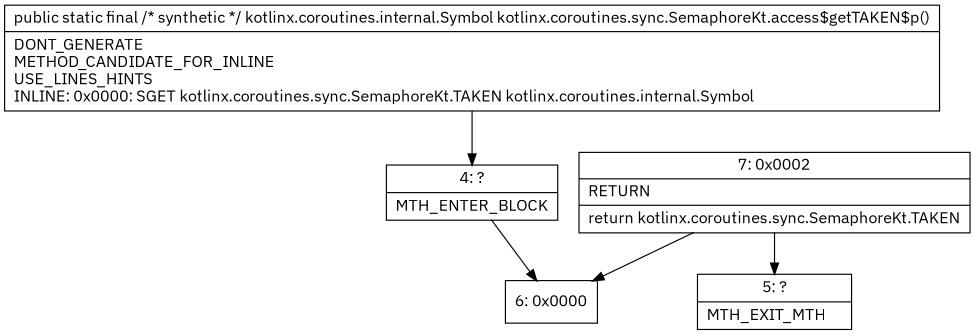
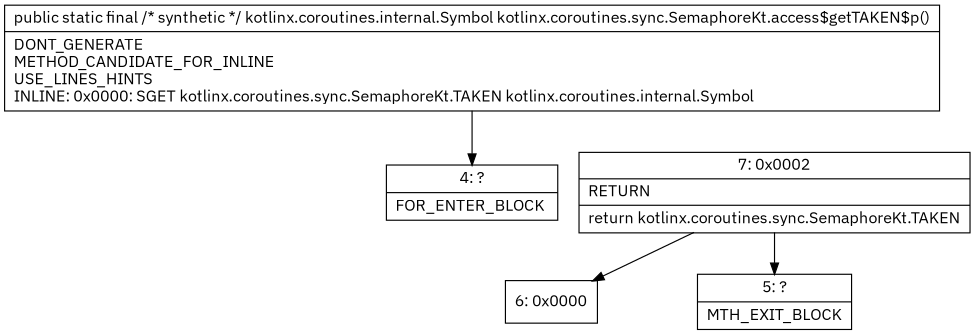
(472, 206) -> (470, 206)
(511, 246) -> none
(766, 315) -> (775, 315)
